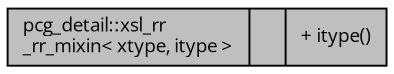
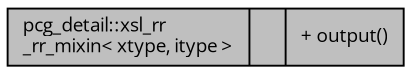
(336, 36) -> (345, 36)
